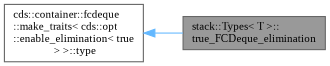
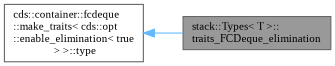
(254, 33) -> (257, 33)
